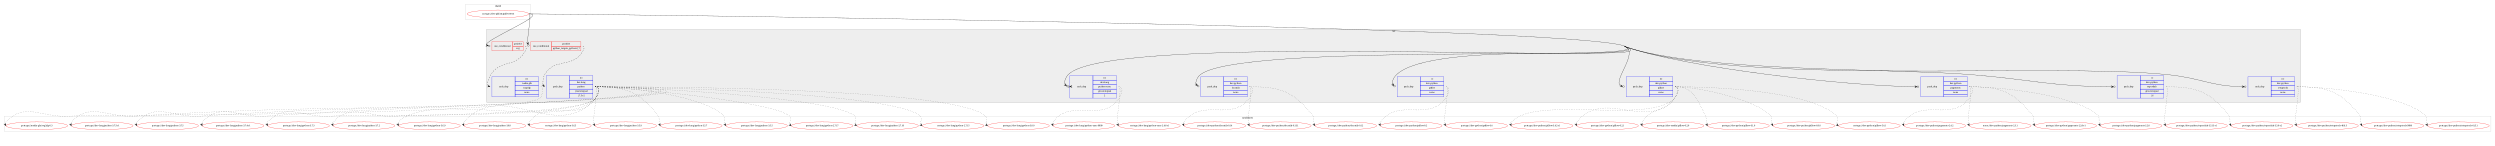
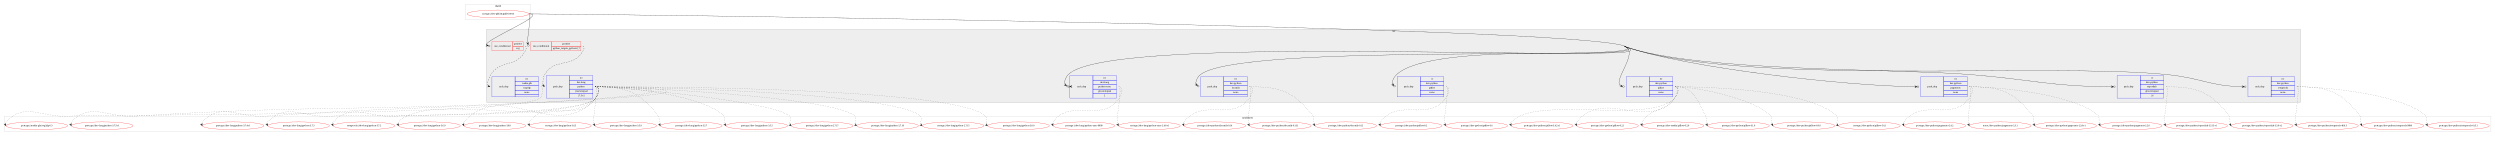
(168, 126) -> none
(364, 126) -> (364, 126)
